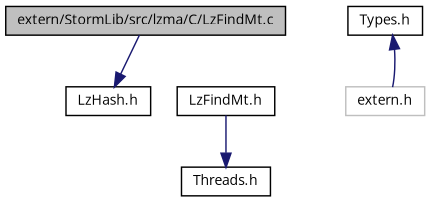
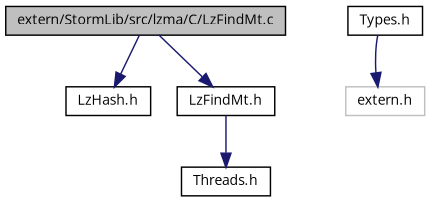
none -> (180, 56)
(395, 68) -> (376, 54)
